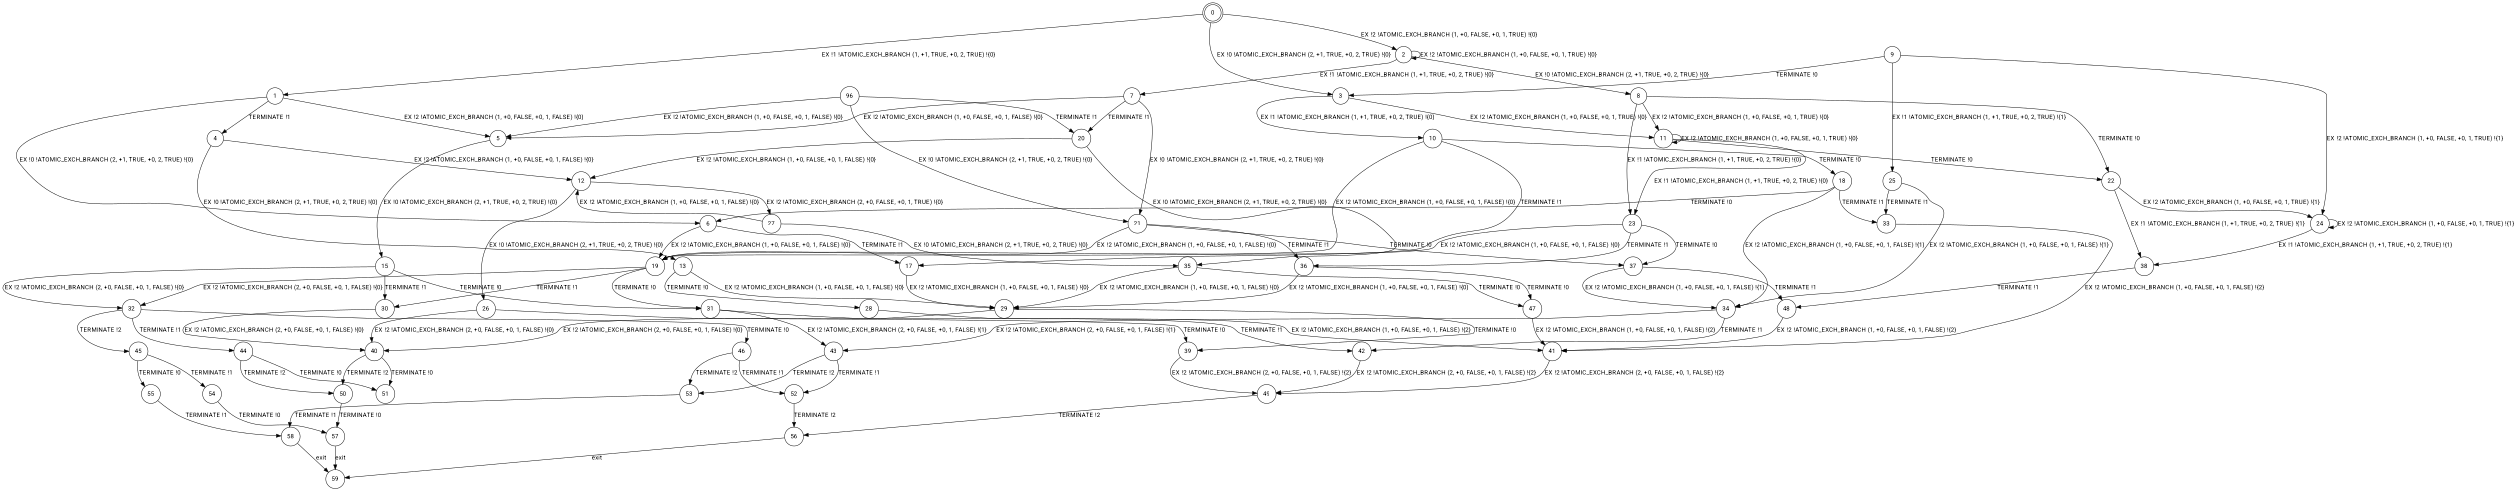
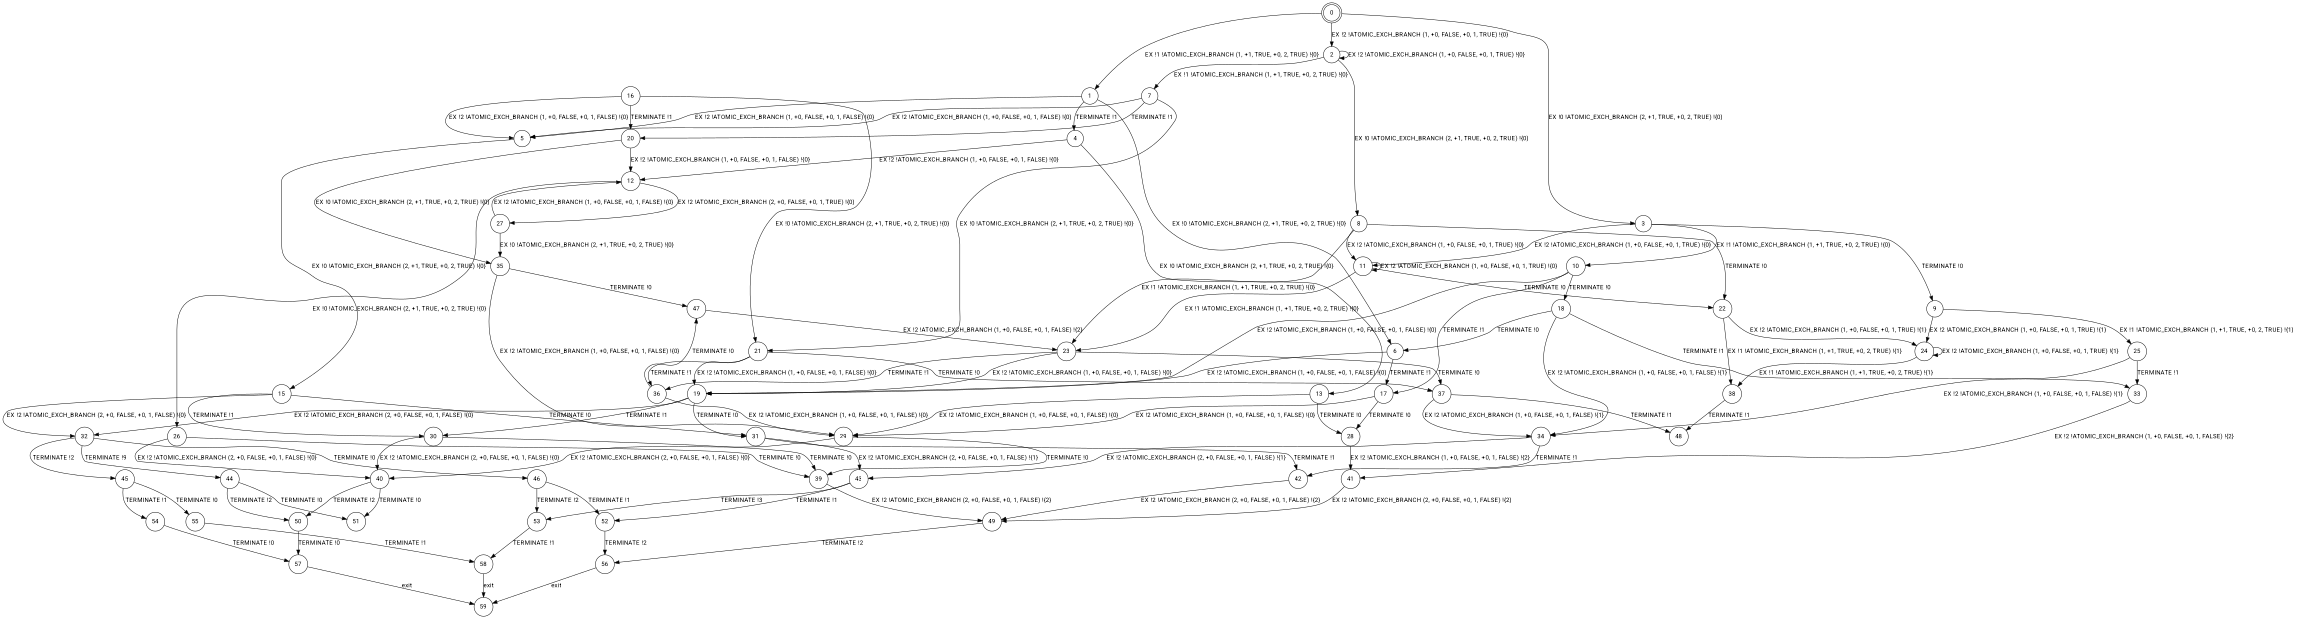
(1620, 85) -> (1807, 230)
(850, 96) -> (631, 96)
(160, 330) -> (106, 458)
(1535, 331) -> (879, 330)
(1679, 345) -> none
(814, 373) -> (742, 500)
none -> (1369, 413)
none -> (631, 443)
